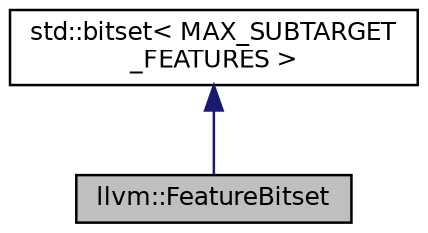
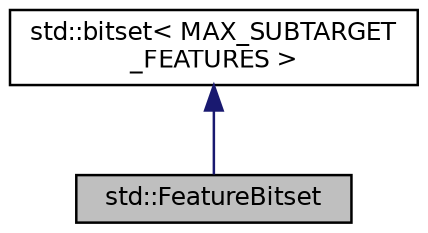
(214, 199) -> (214, 199)
